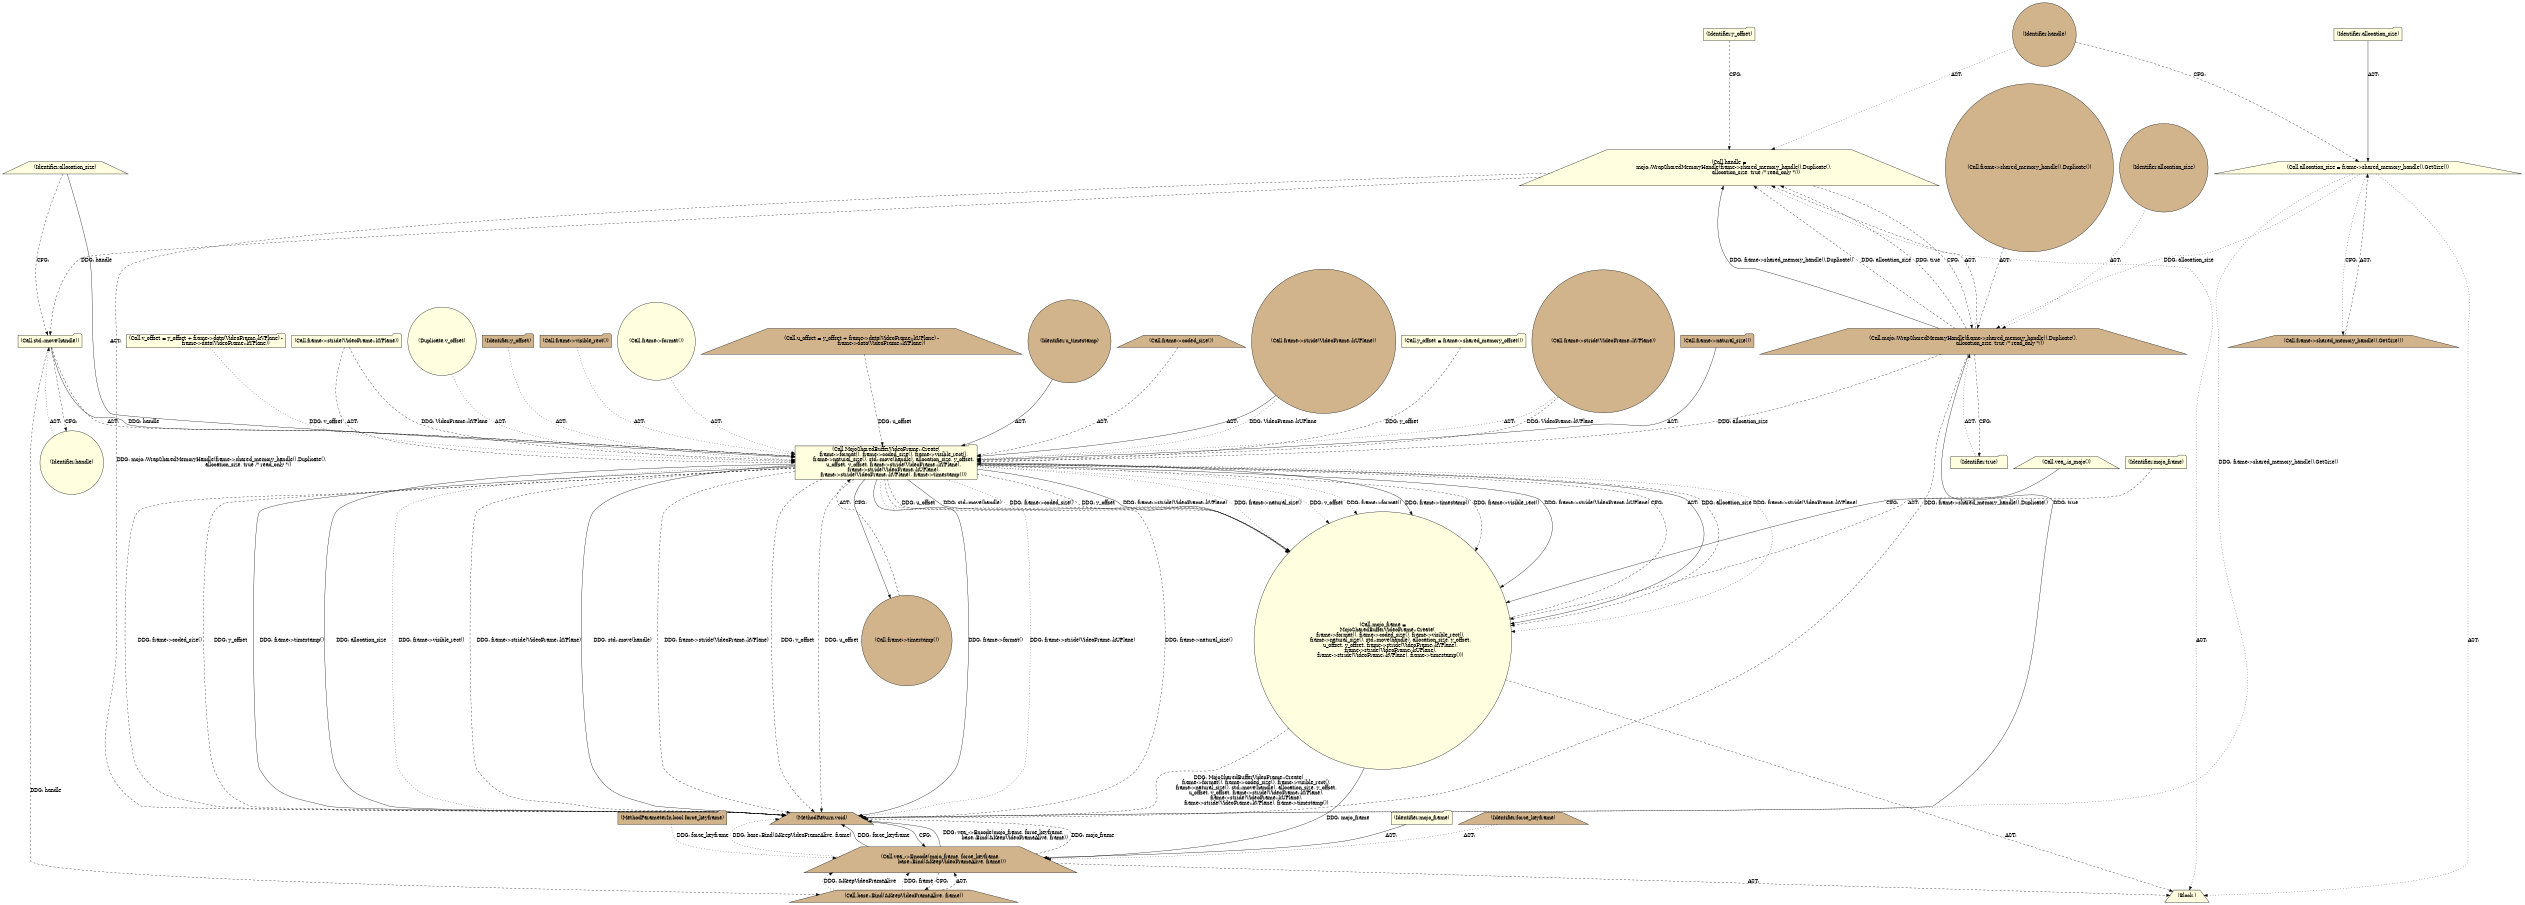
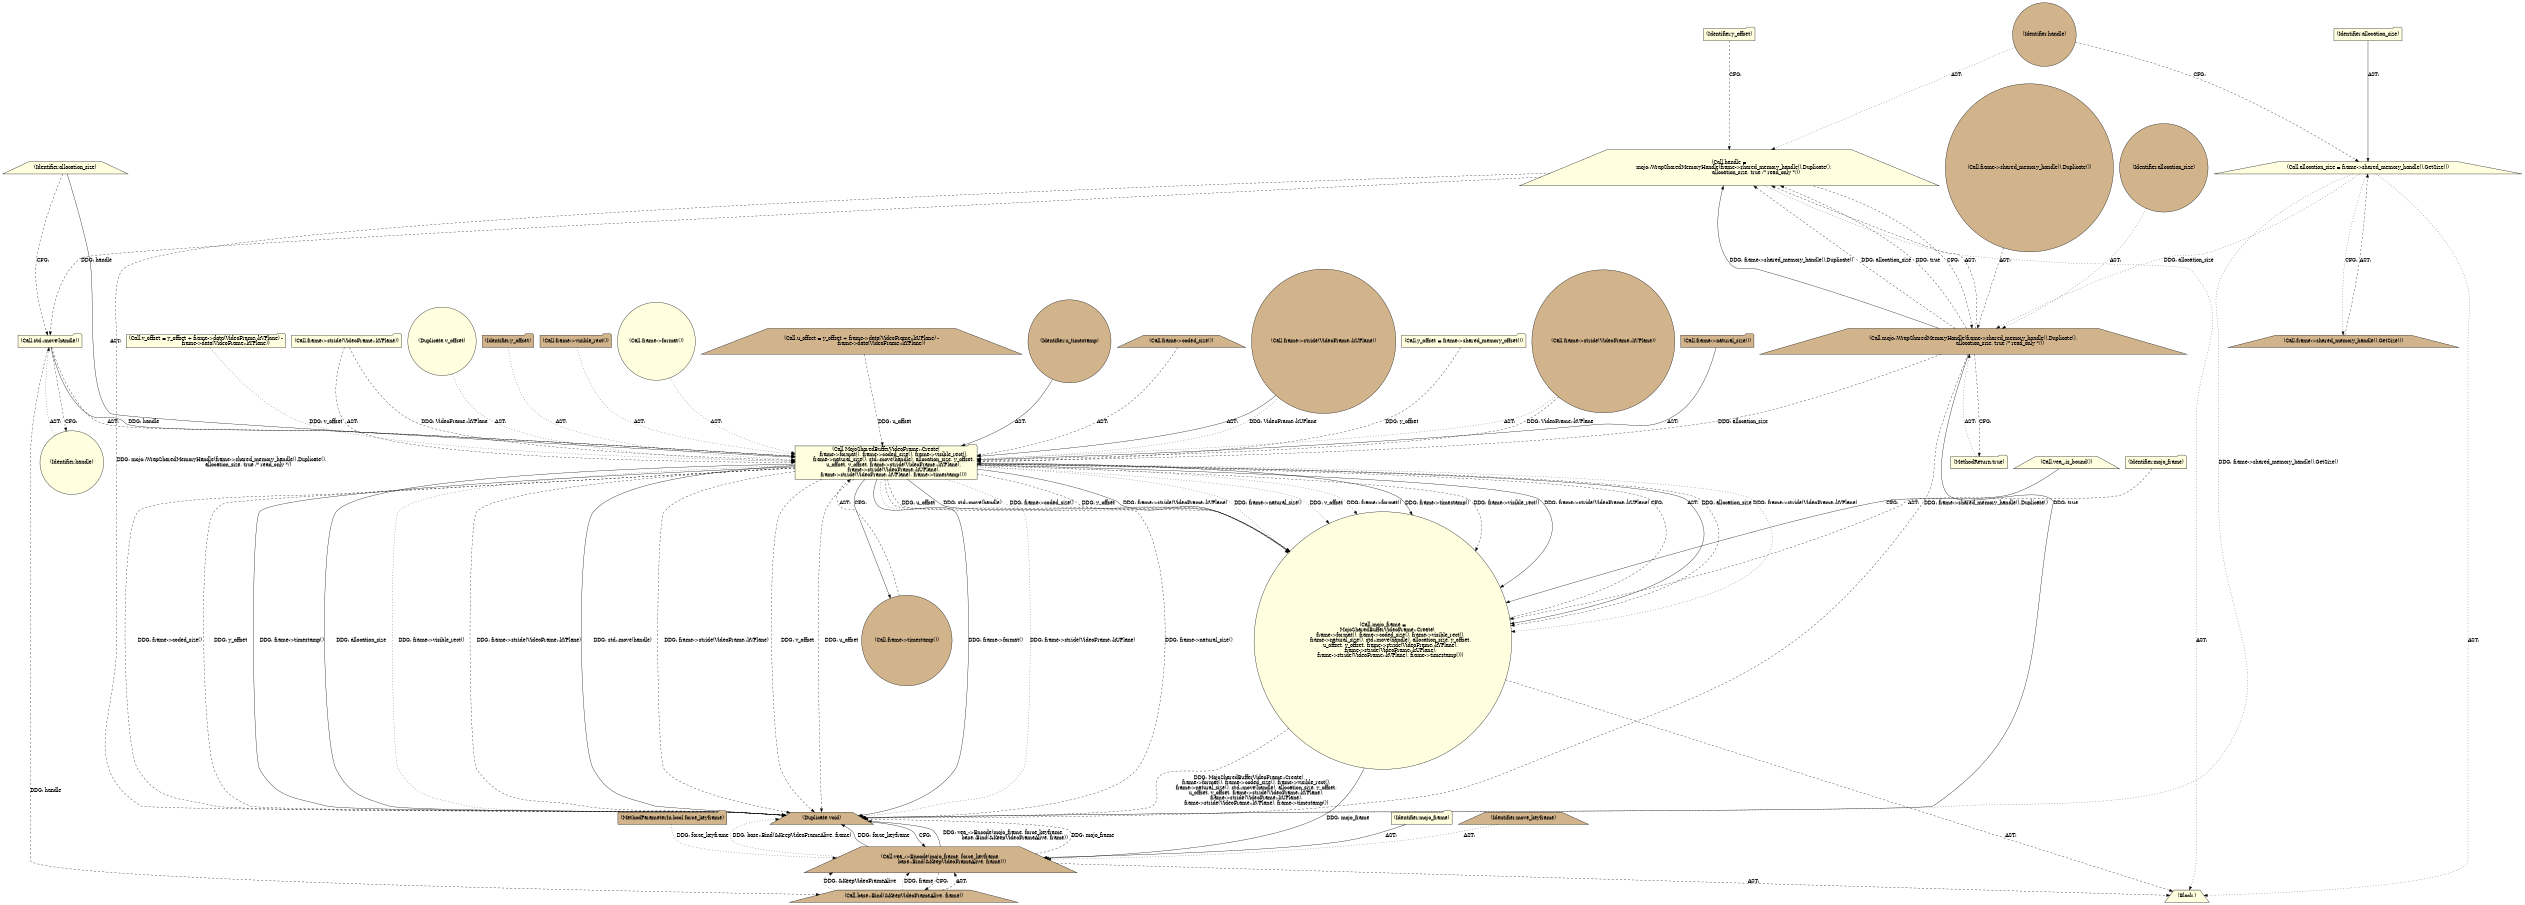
(1979, 463) -> (1979, 463)
(2067, 463) -> (2067, 463)
(822, 818) -> (822, 818)
(1523, 818) -> (1523, 818)
